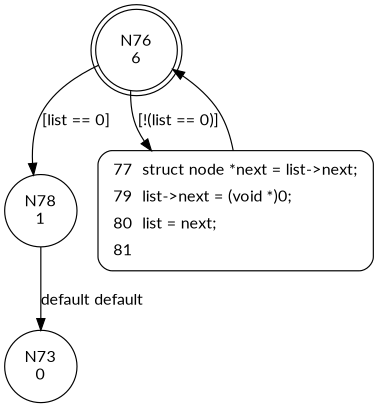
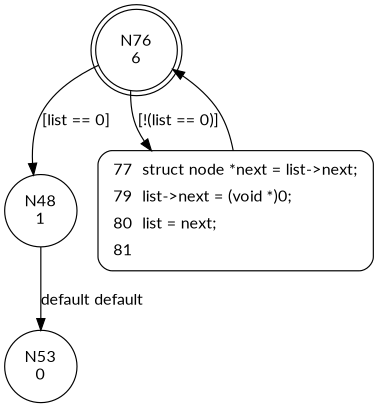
(41, 211) -> (41, 211)
(41, 366) -> (41, 366)
